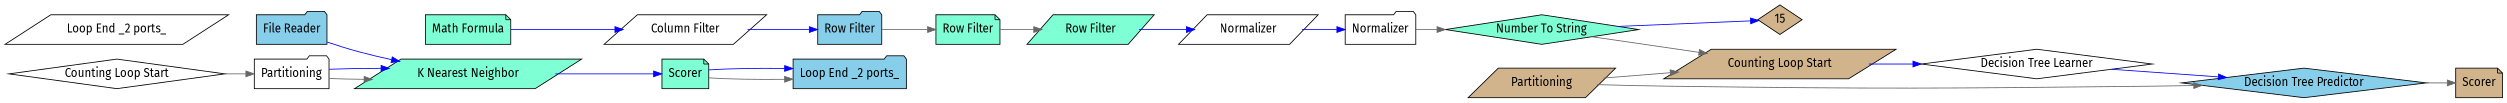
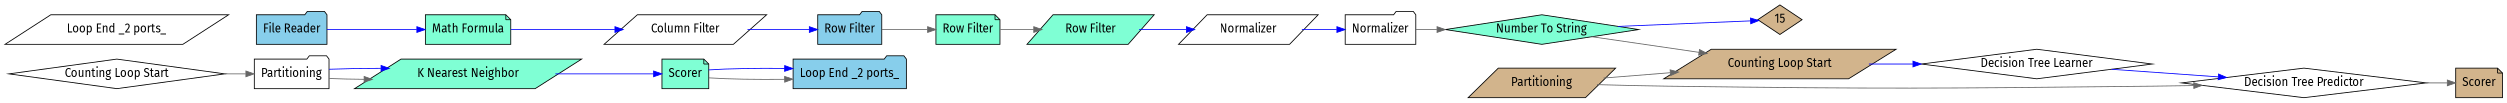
(359, 52) -> (372, 30)
(2304, 83) -> (2304, 83)
